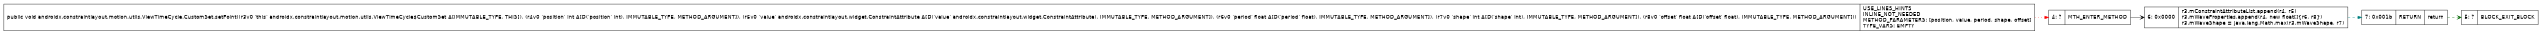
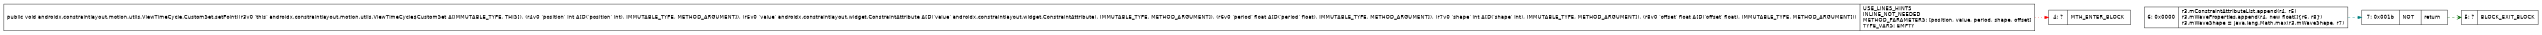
(2098, 17) -> (2098, 17)
(2135, 17) -> none
(2410, 17) -> (2409, 17)
